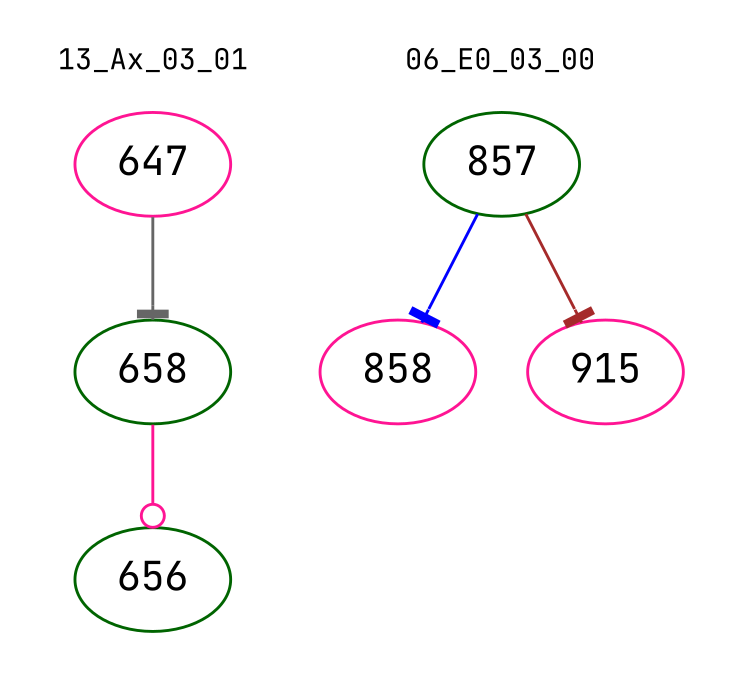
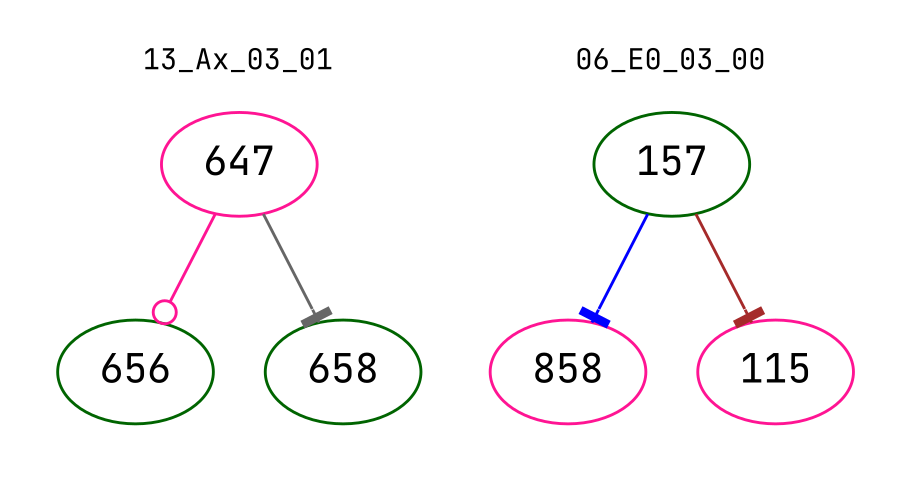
(502, 164) -> (672, 164)
(606, 372) -> (776, 372)
(153, 464) -> (193, 258)
